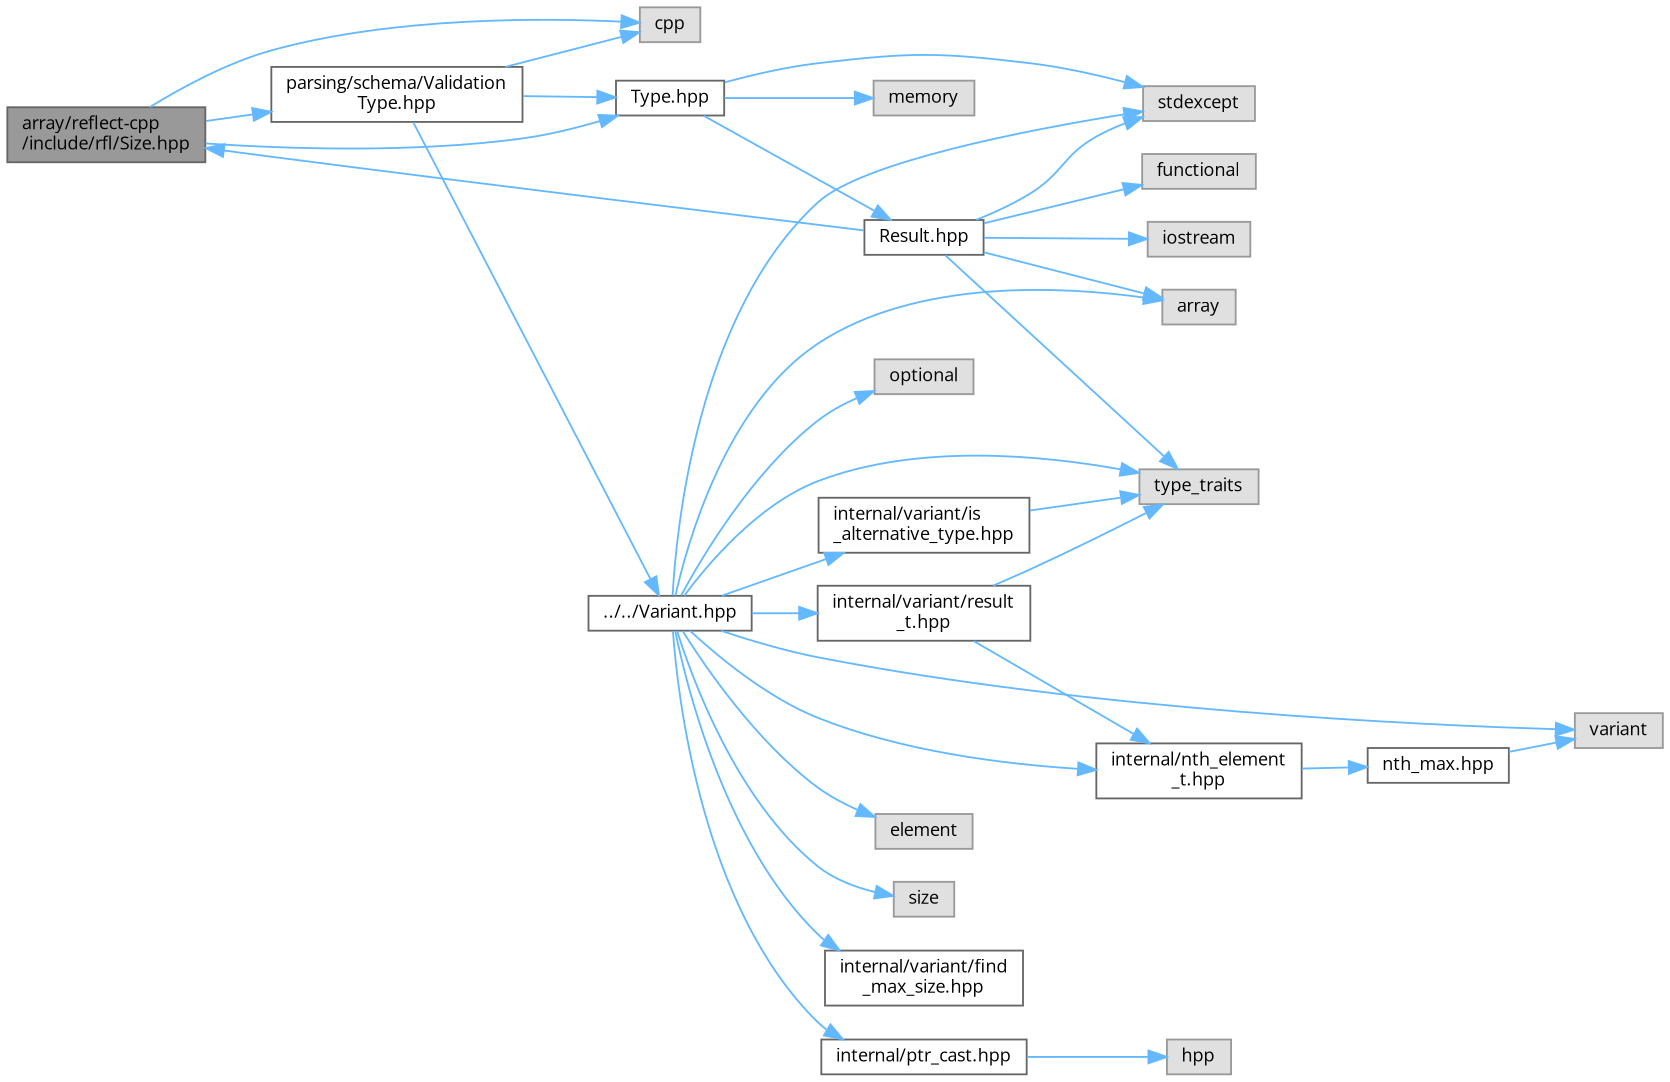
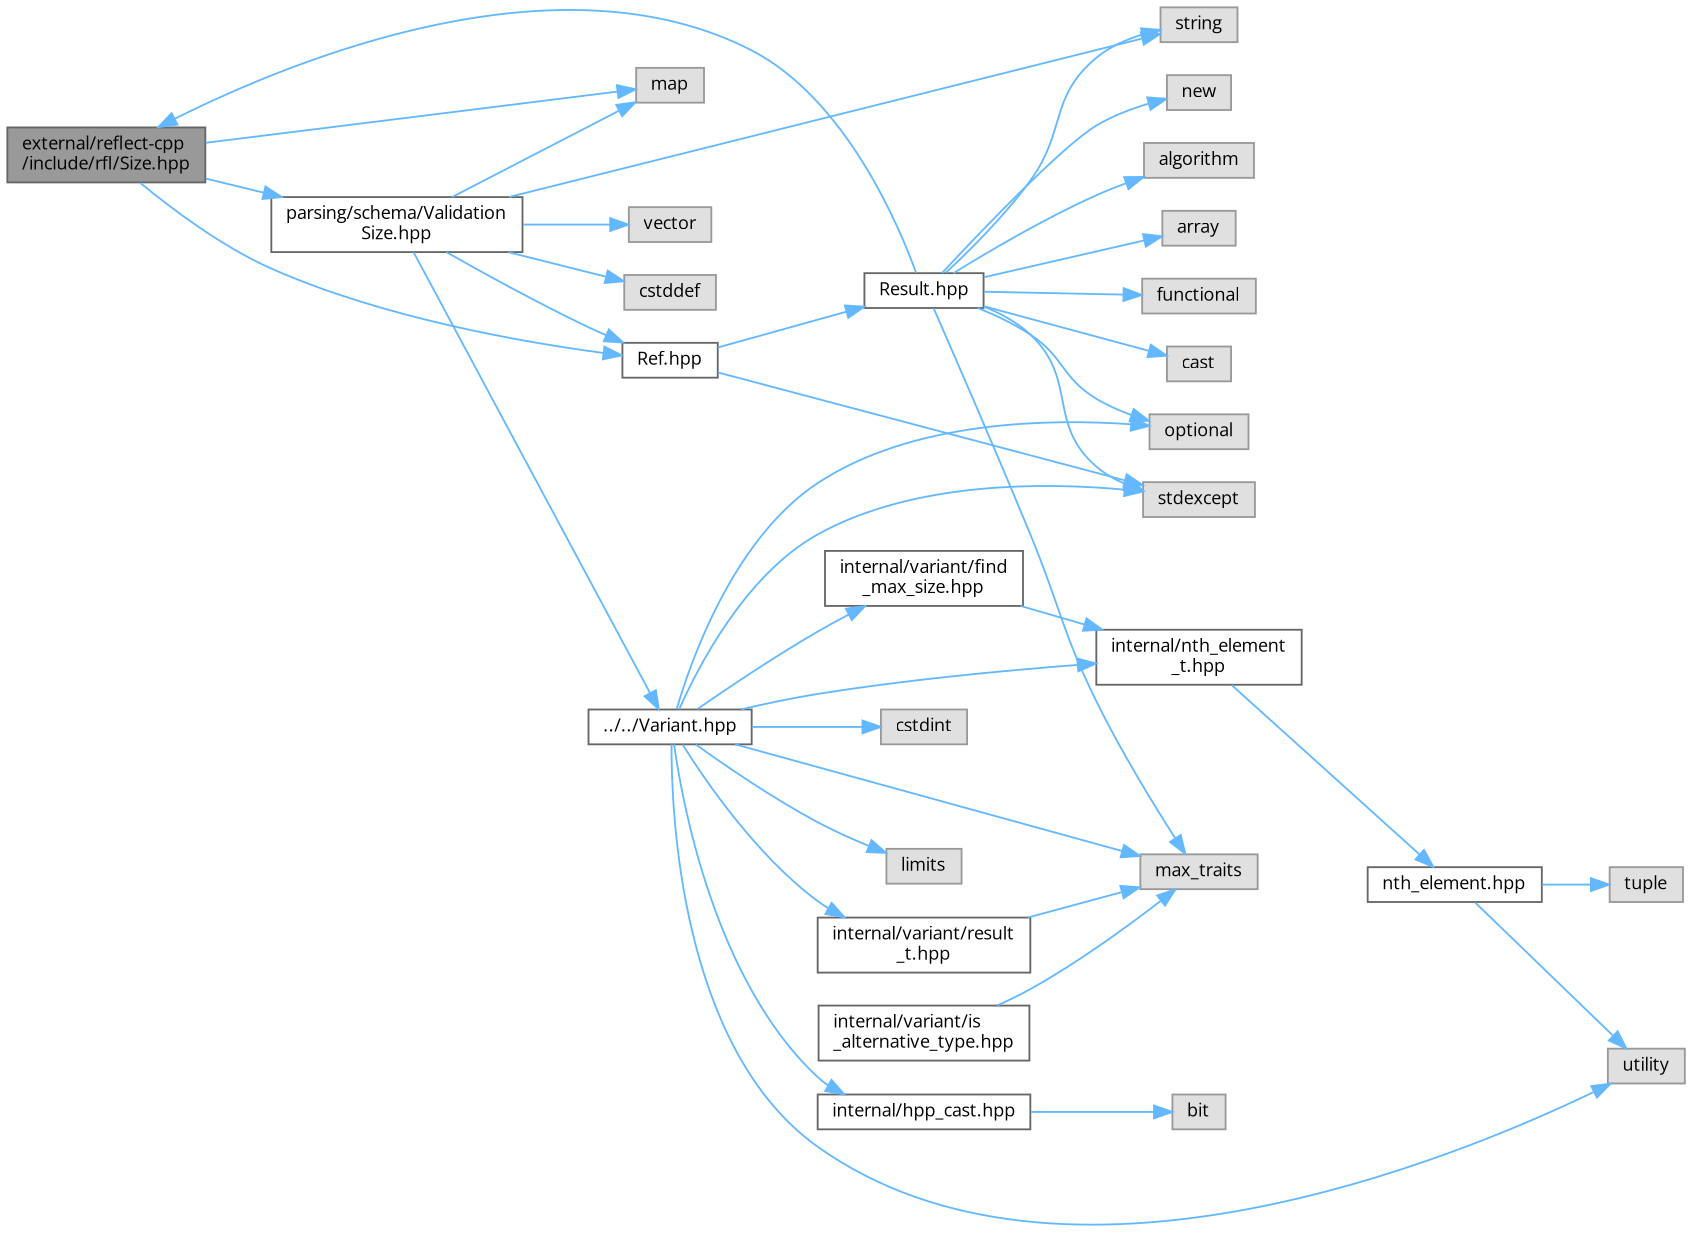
(670, 25) -> (670, 85)
none -> (1199, 25)
none -> (1199, 93)
(397, 94) -> (397, 225)
(670, 98) -> (670, 360)
(924, 98) -> none
(106, 135) -> (106, 155)
none -> (1199, 160)
none -> (670, 225)
(1199, 239) -> (1199, 364)
none -> (670, 292)
(835, 334) -> none
none -> (1068, 374)
(1199, 487) -> (1199, 872)
(774, 577) -> none
(1042, 681) -> (1048, 614)
(1619, 731) -> (1646, 1066)
(1438, 765) -> (1455, 885)
(924, 831) -> (924, 727)
none -> (1646, 885)
(924, 899) -> (924, 866)
(924, 1057) -> (924, 1112)
(1199, 1057) -> (1199, 1112)
